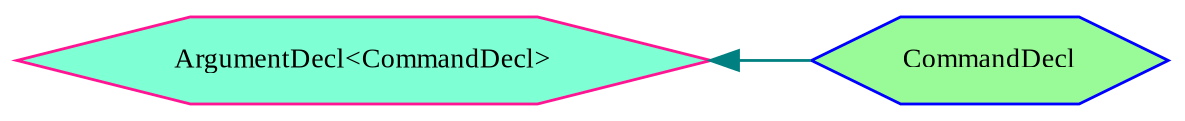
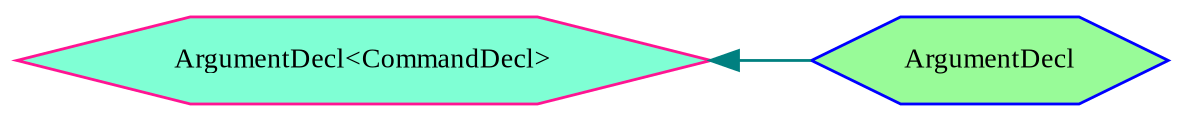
(990, 60) -> (990, 60)
